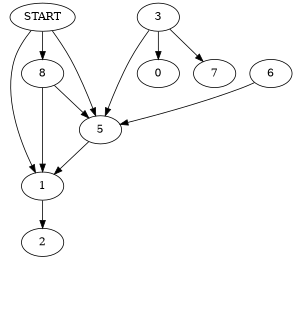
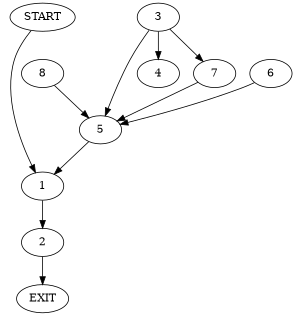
(43, 42) -> none
(75, 68) -> (161, 100)
(158, 74) -> (158, 74)
(43, 126) -> none
none -> (43, 299)
